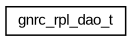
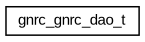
(66, 21) -> (73, 21)
